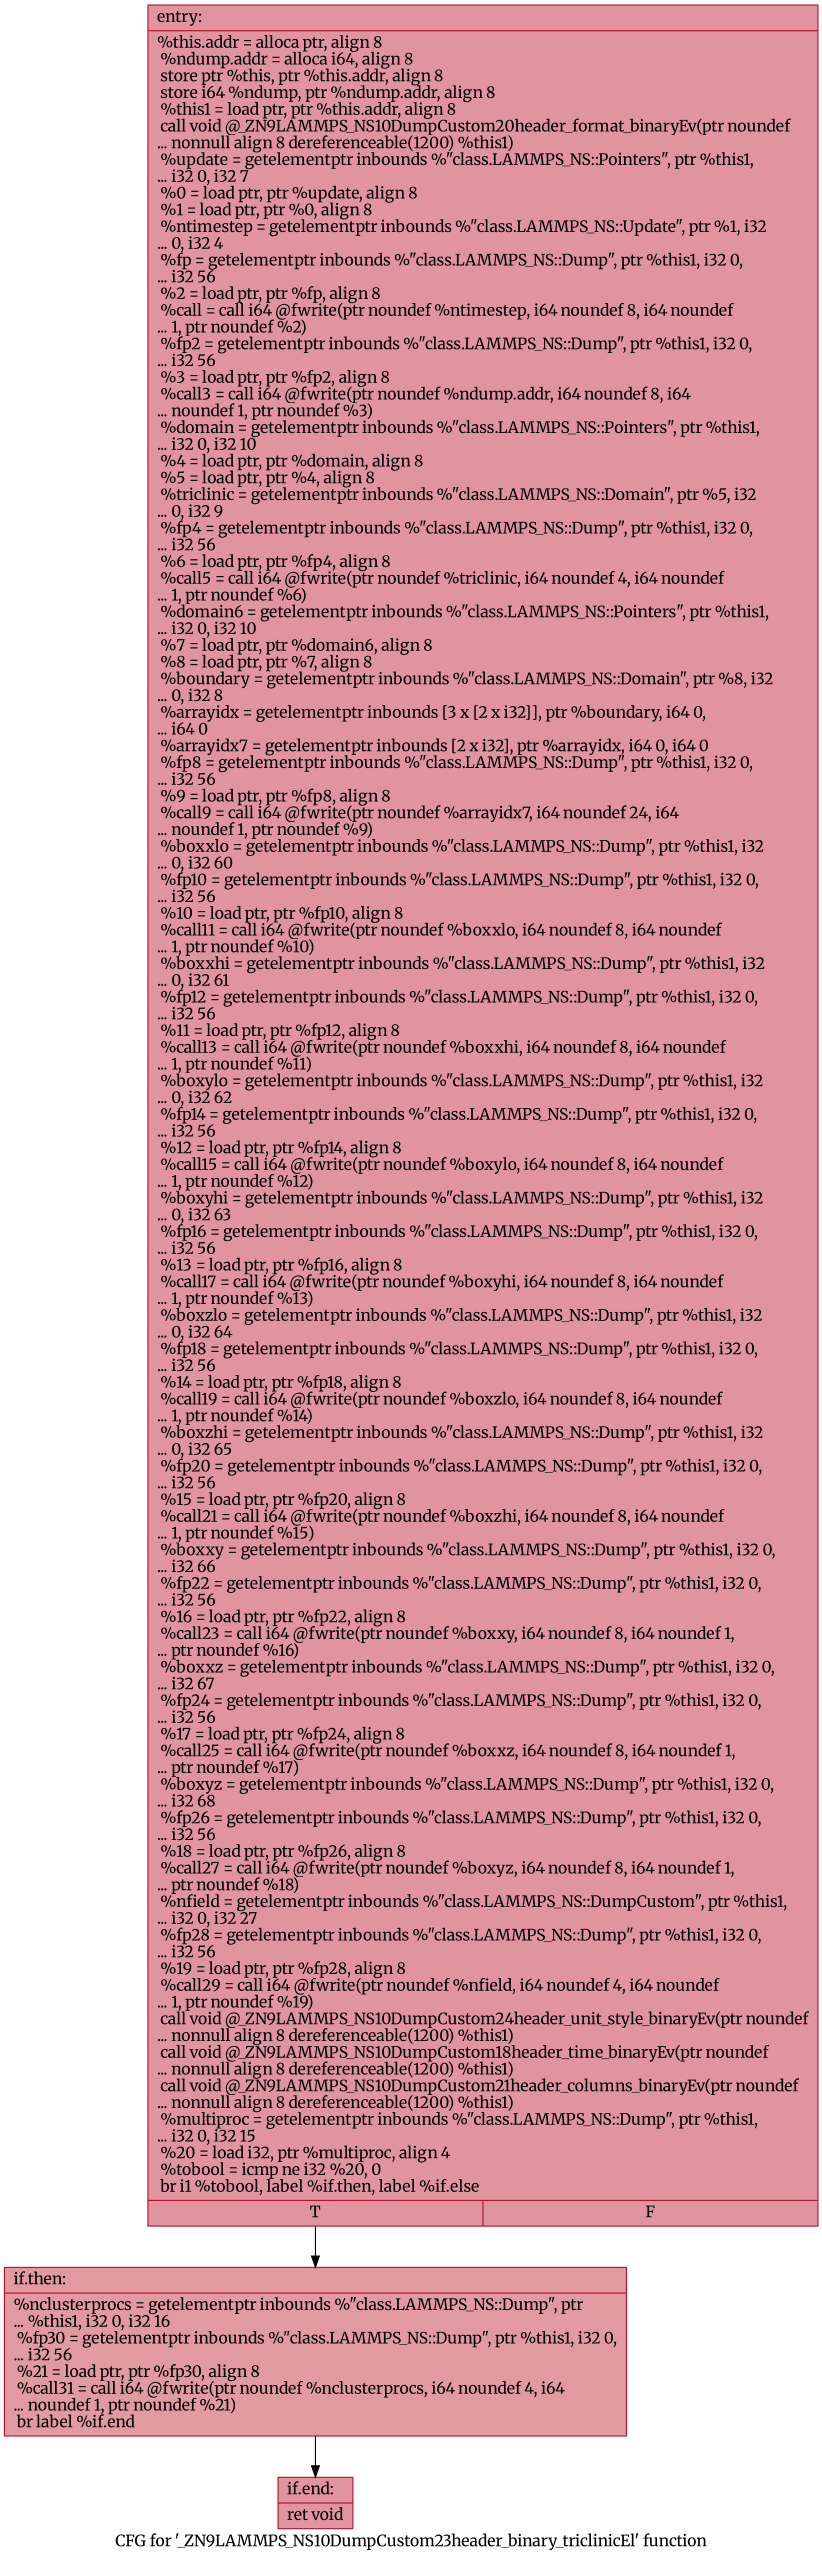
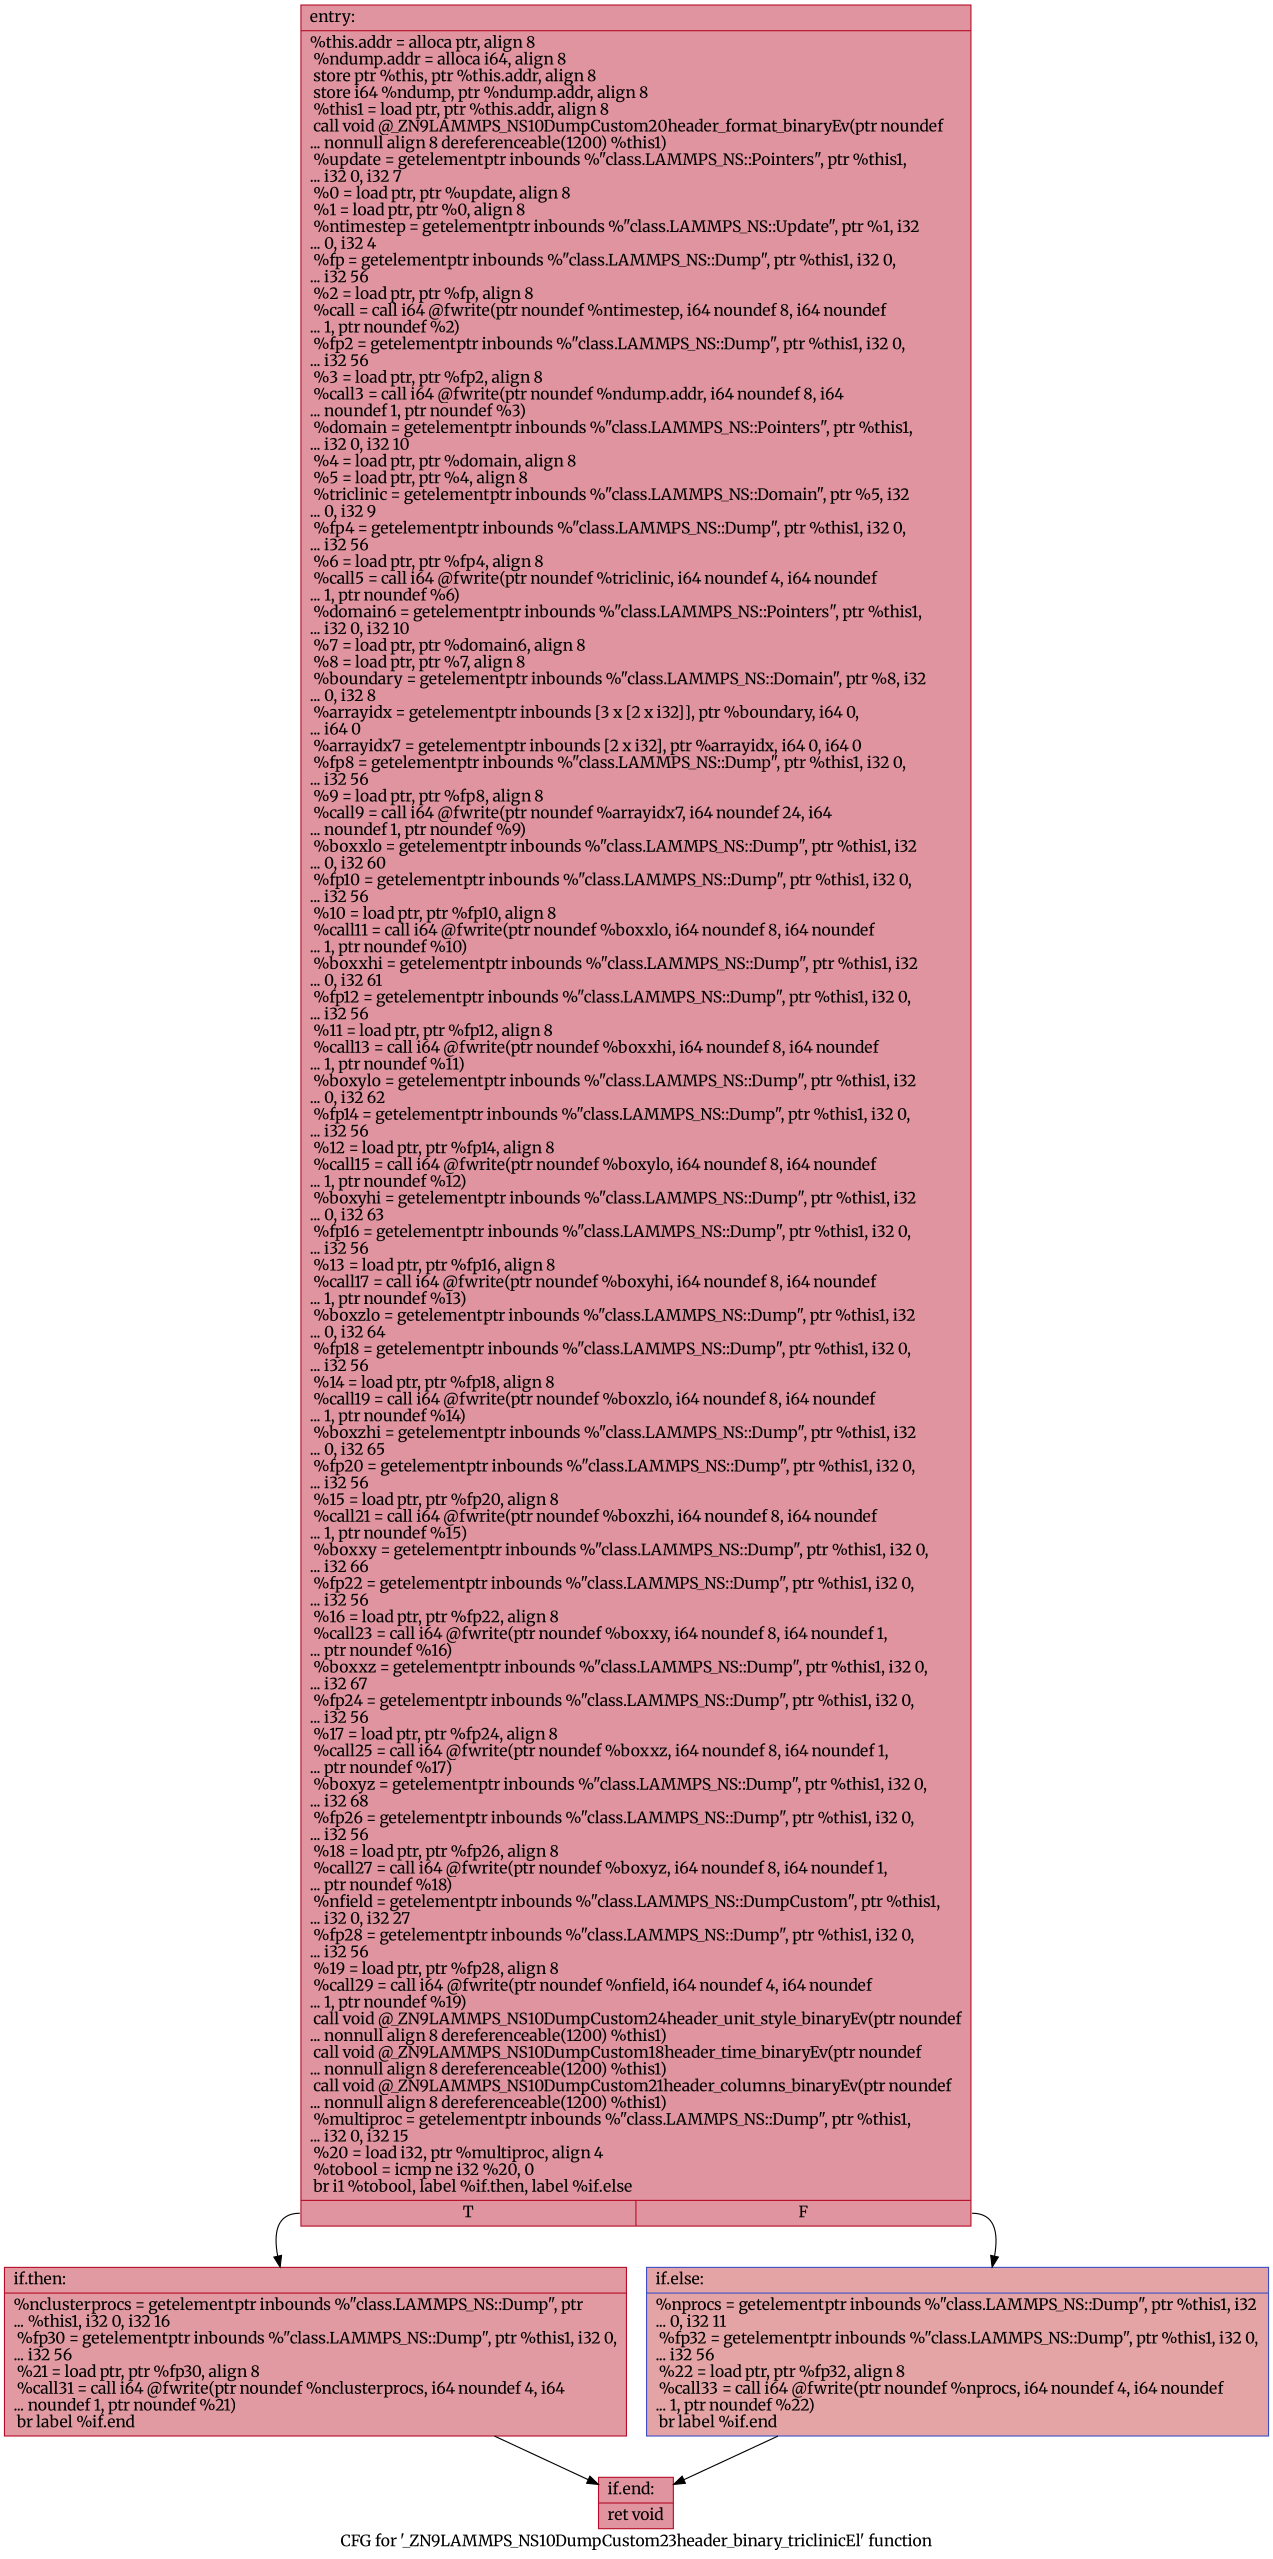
none -> (958, 2352)
